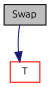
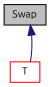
(18, 38) -> (32, 49)
